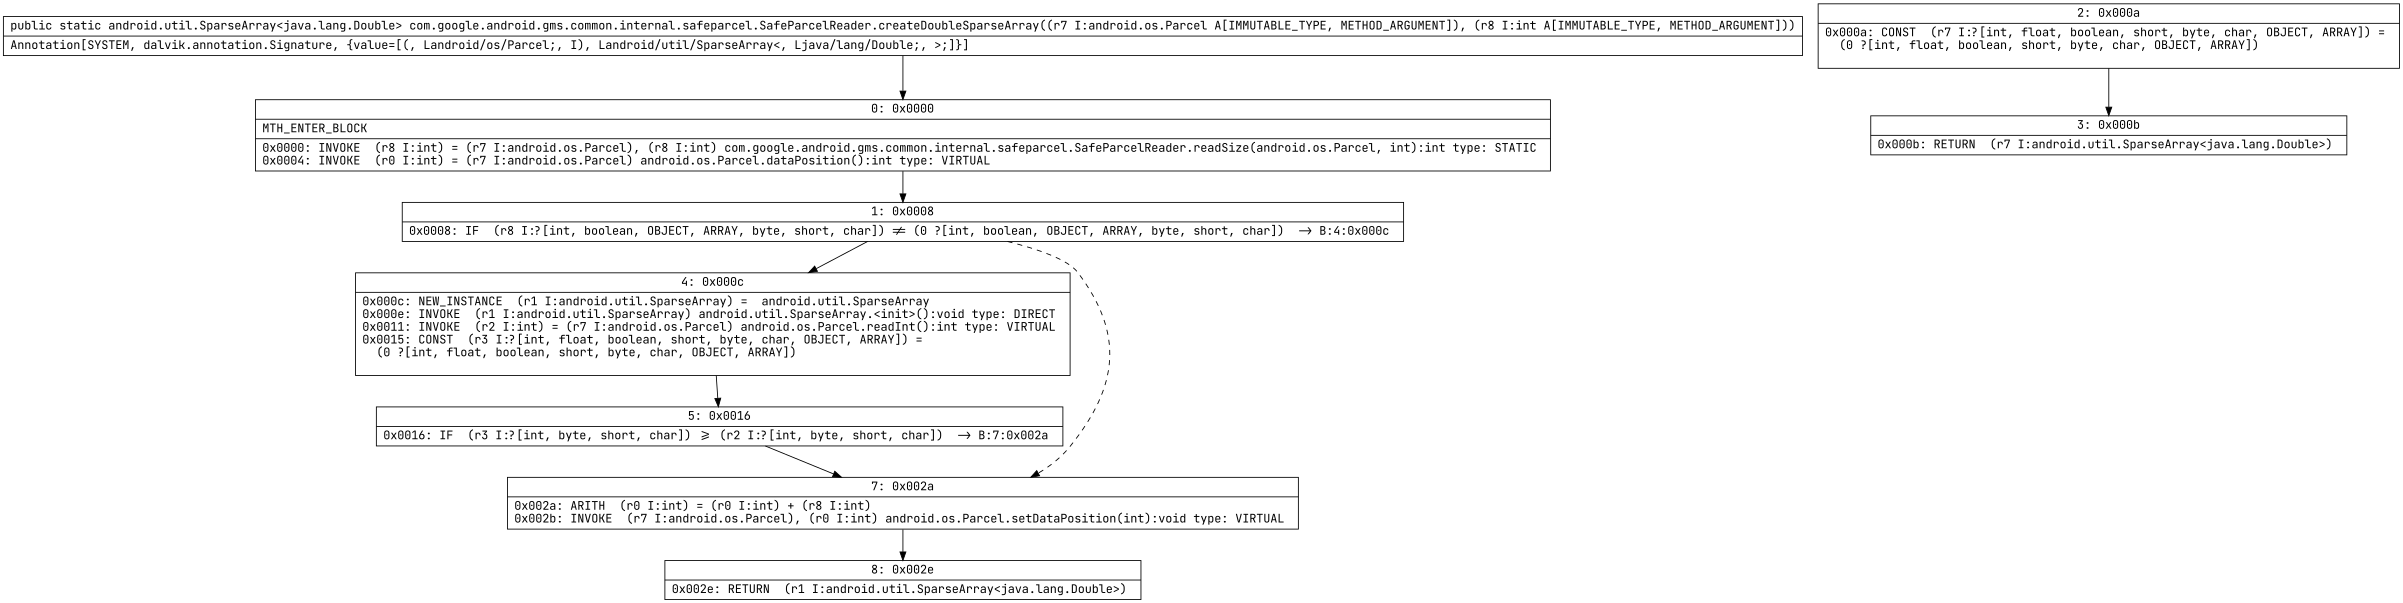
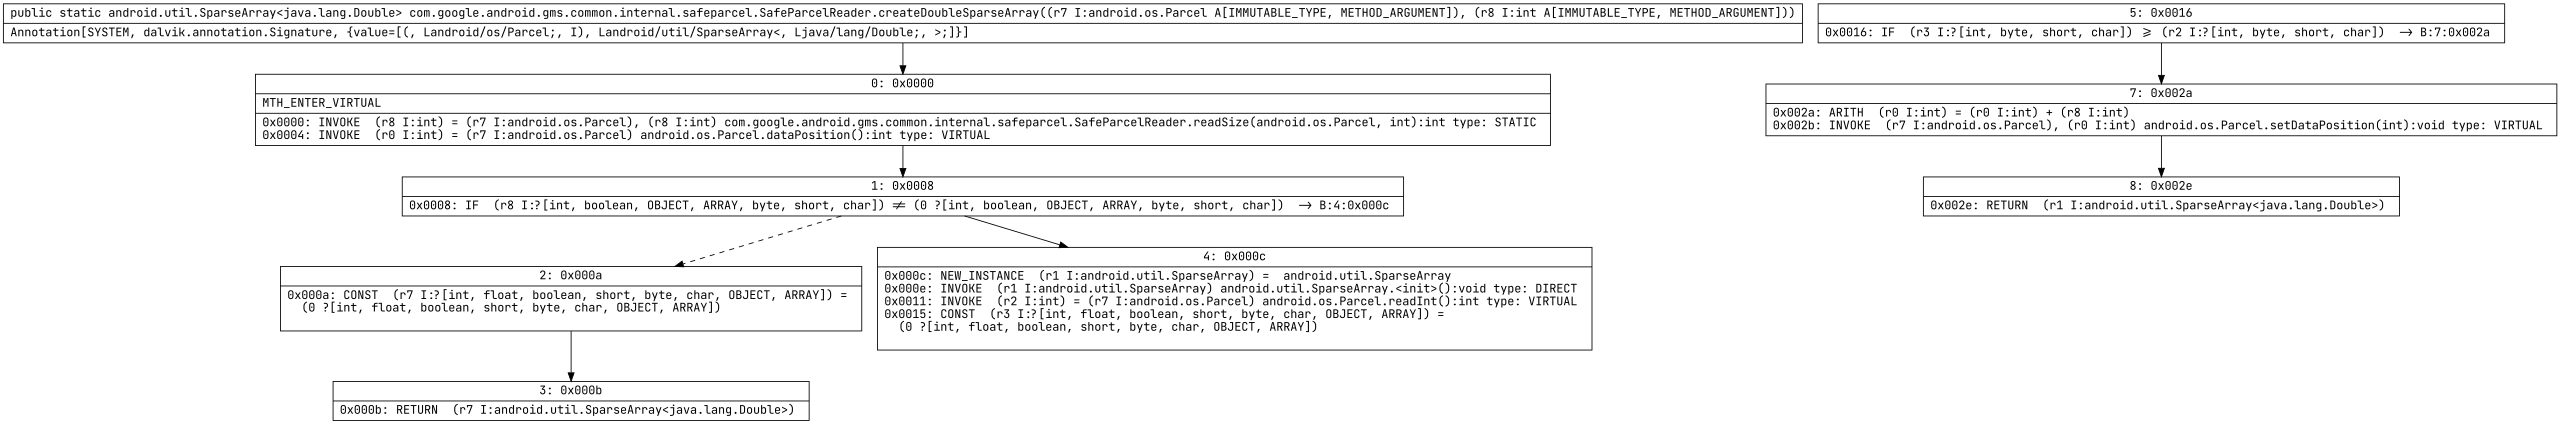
(315, 129) -> (322, 103)
(1109, 343) -> (762, 240)
(717, 387) -> none
